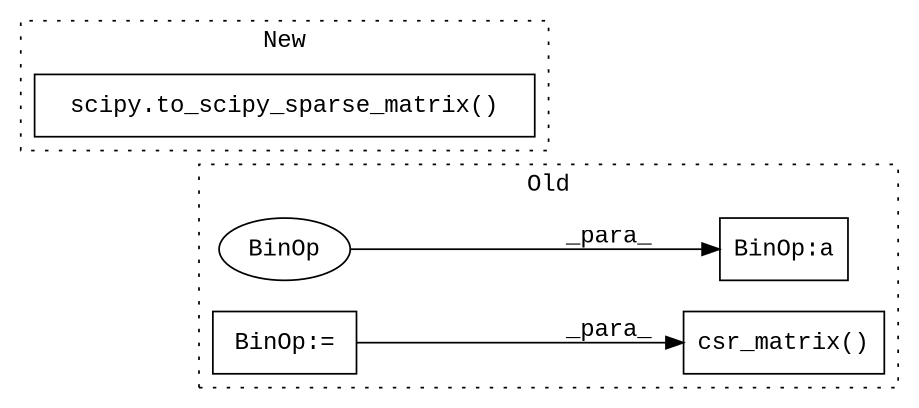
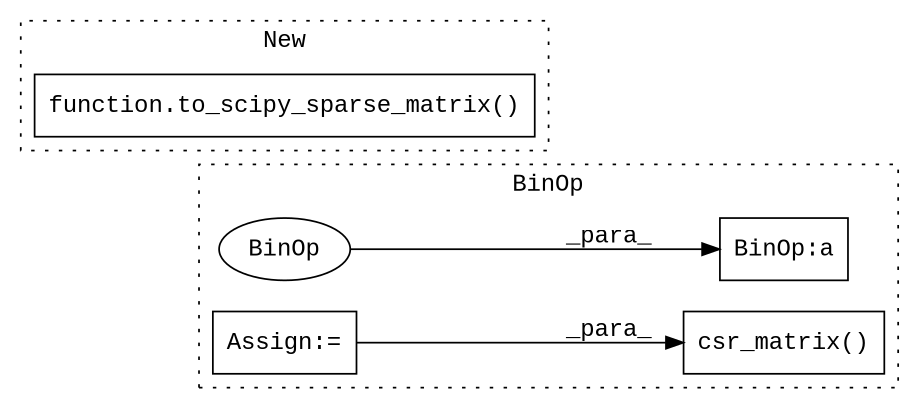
(285, 106) -> (285, 106)
(549, 184) -> (549, 184)
(285, 343) -> (285, 343)
